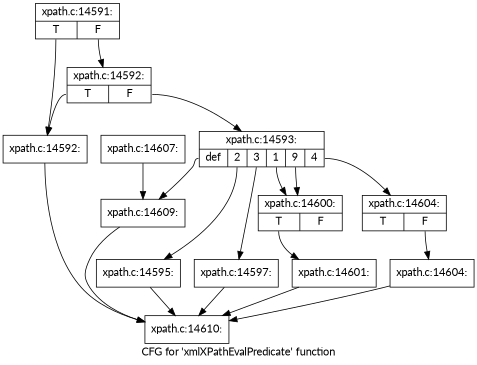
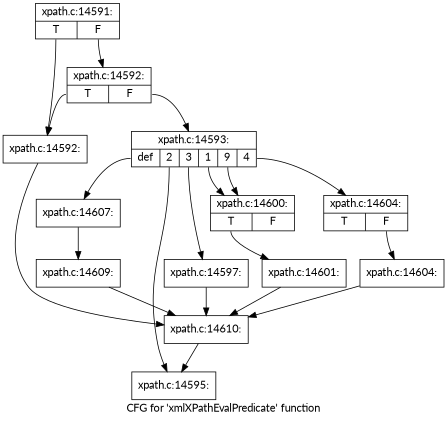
(183, 177) -> (105, 170)
(160, 298) -> (192, 354)
